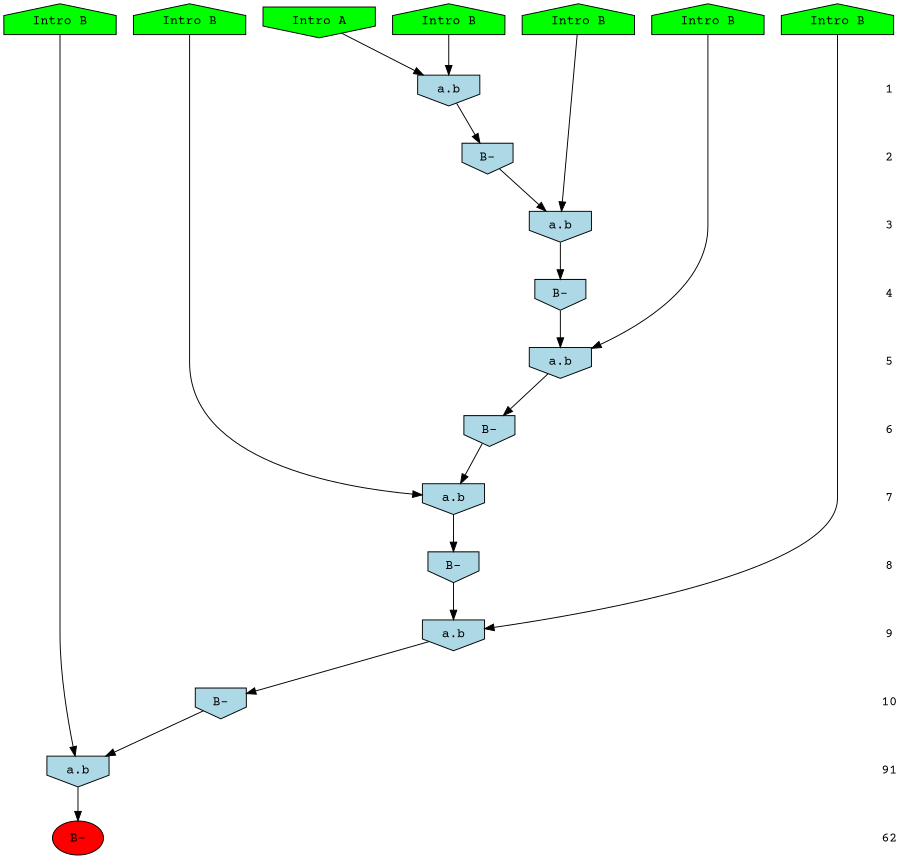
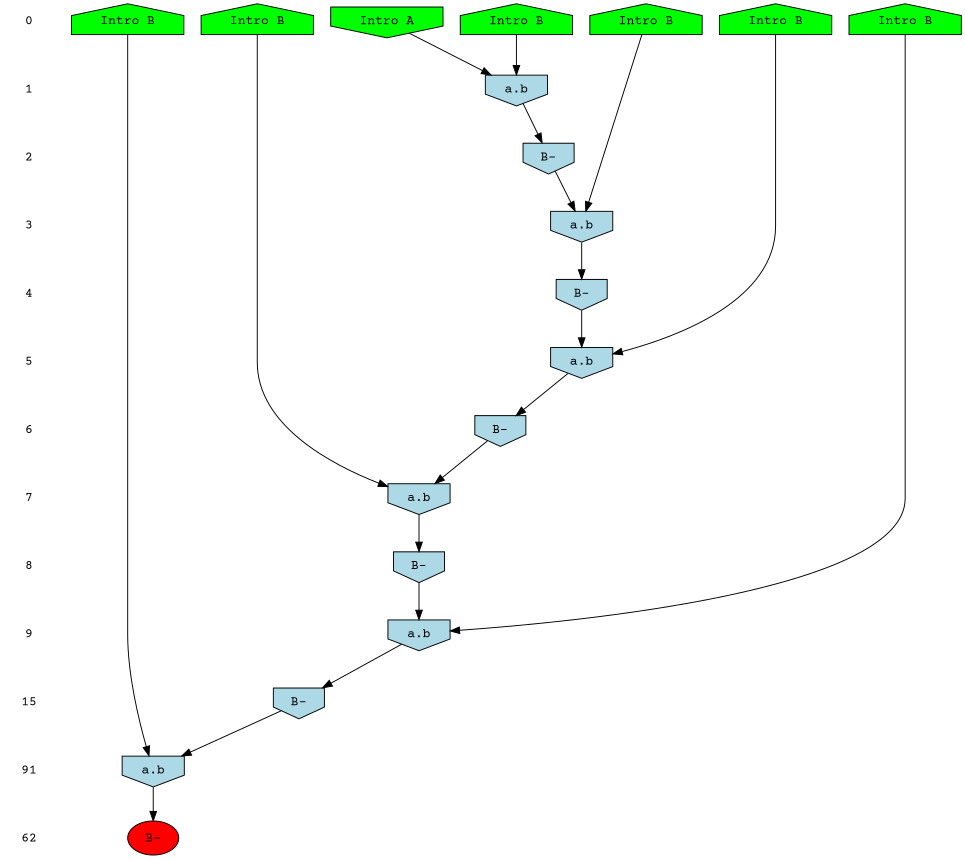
none -> (29, 21)
(890, 702) -> (29, 702)
